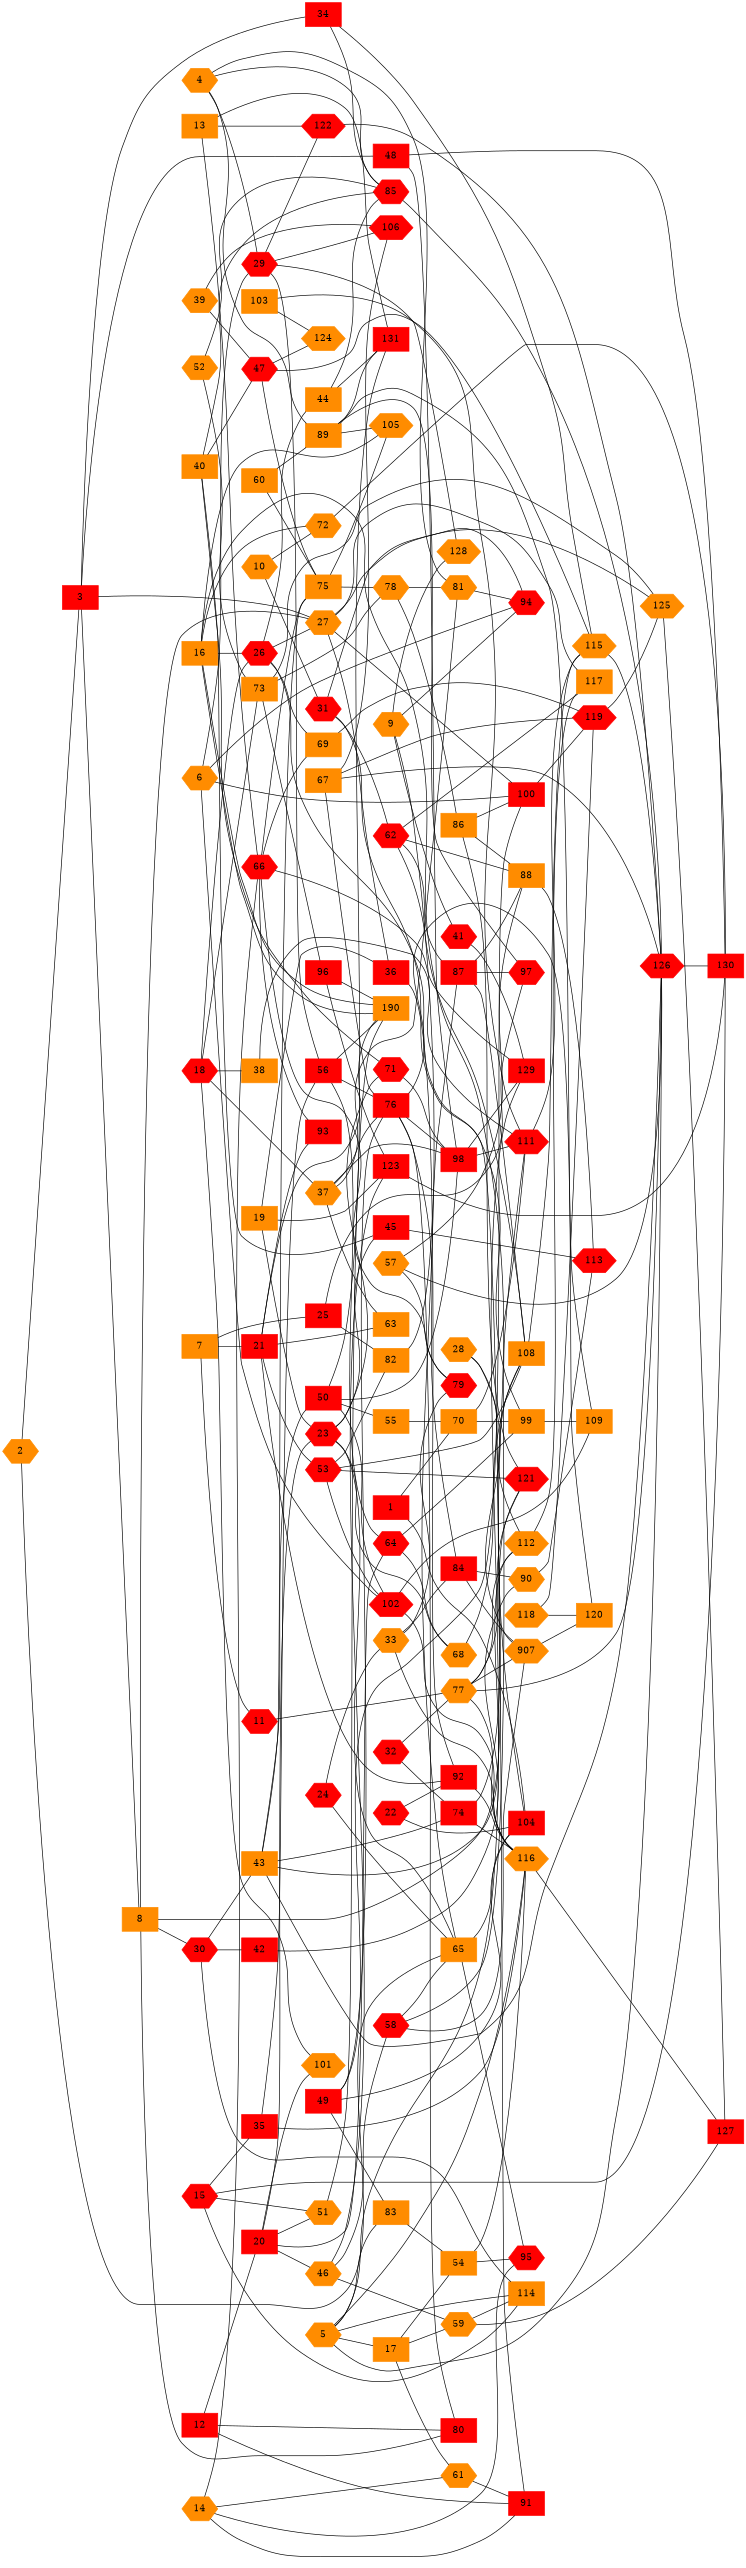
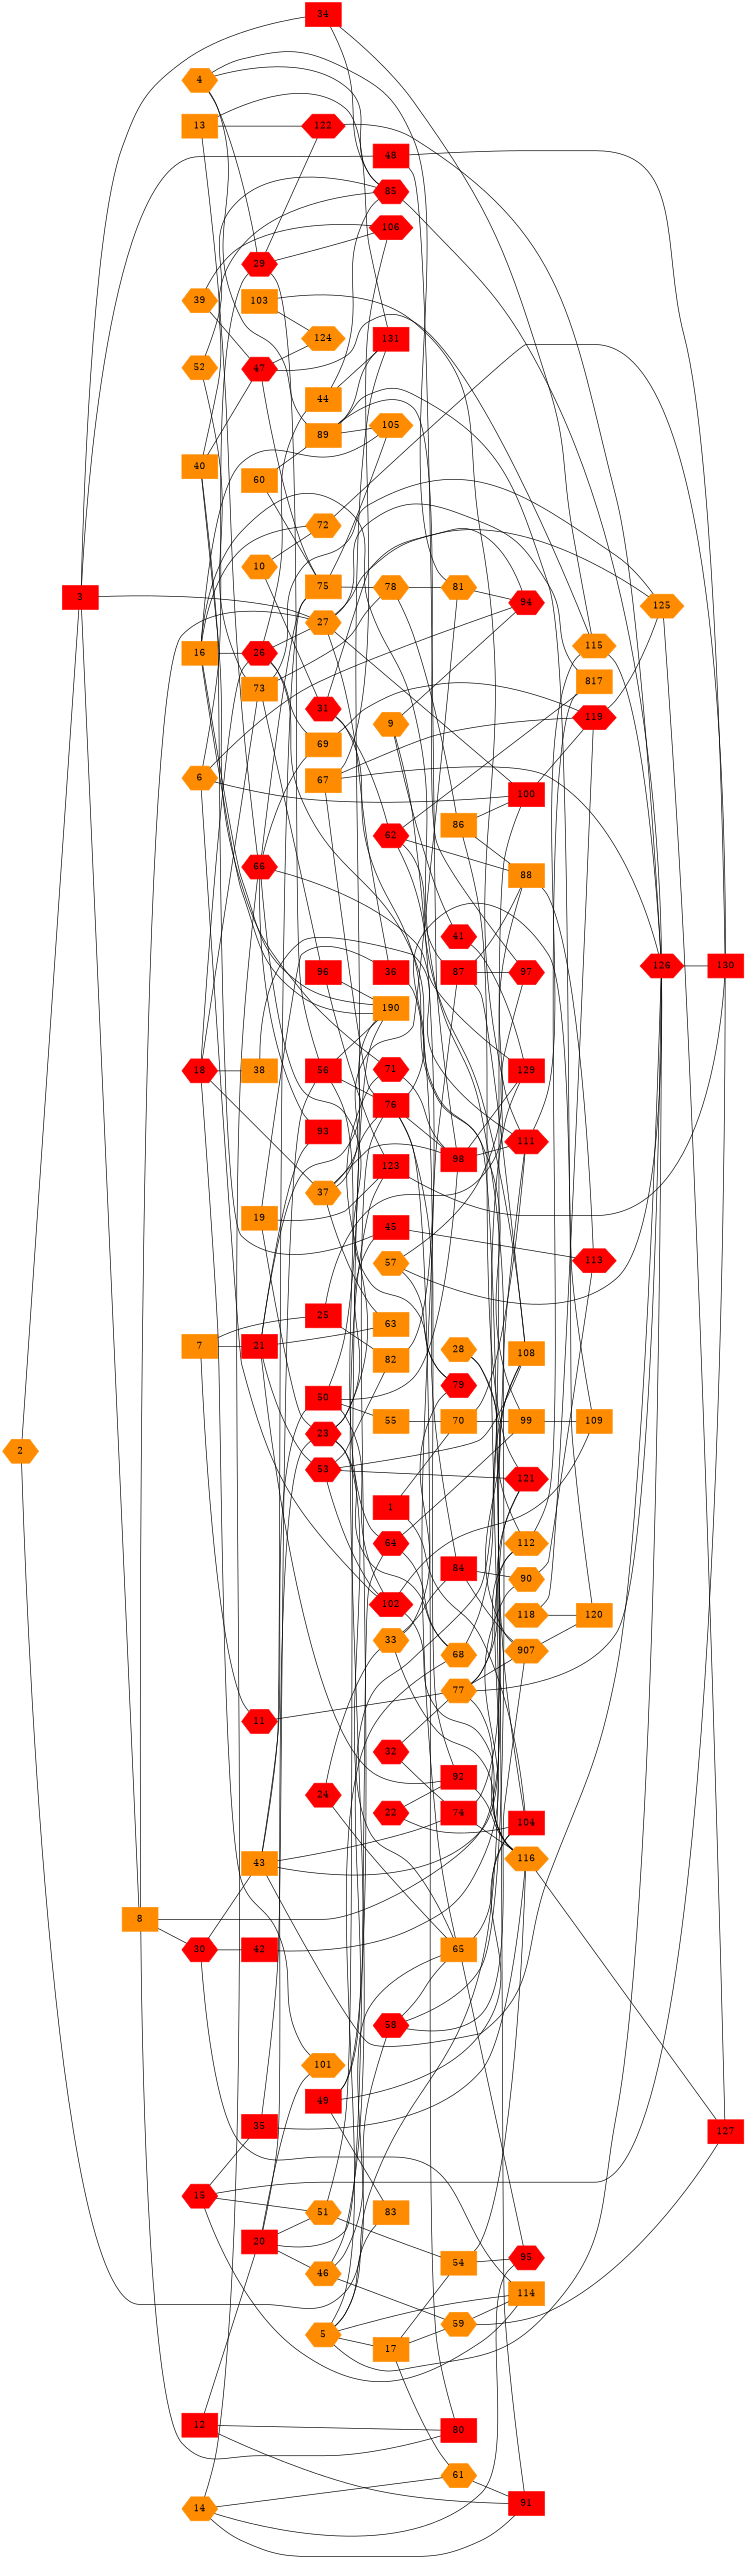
(459, 552) -> none
(594, 682) -> (594, 682)
(549, 1135) -> none
(472, 2117) -> (347, 1941)
(425, 2238) -> (389, 2238)
